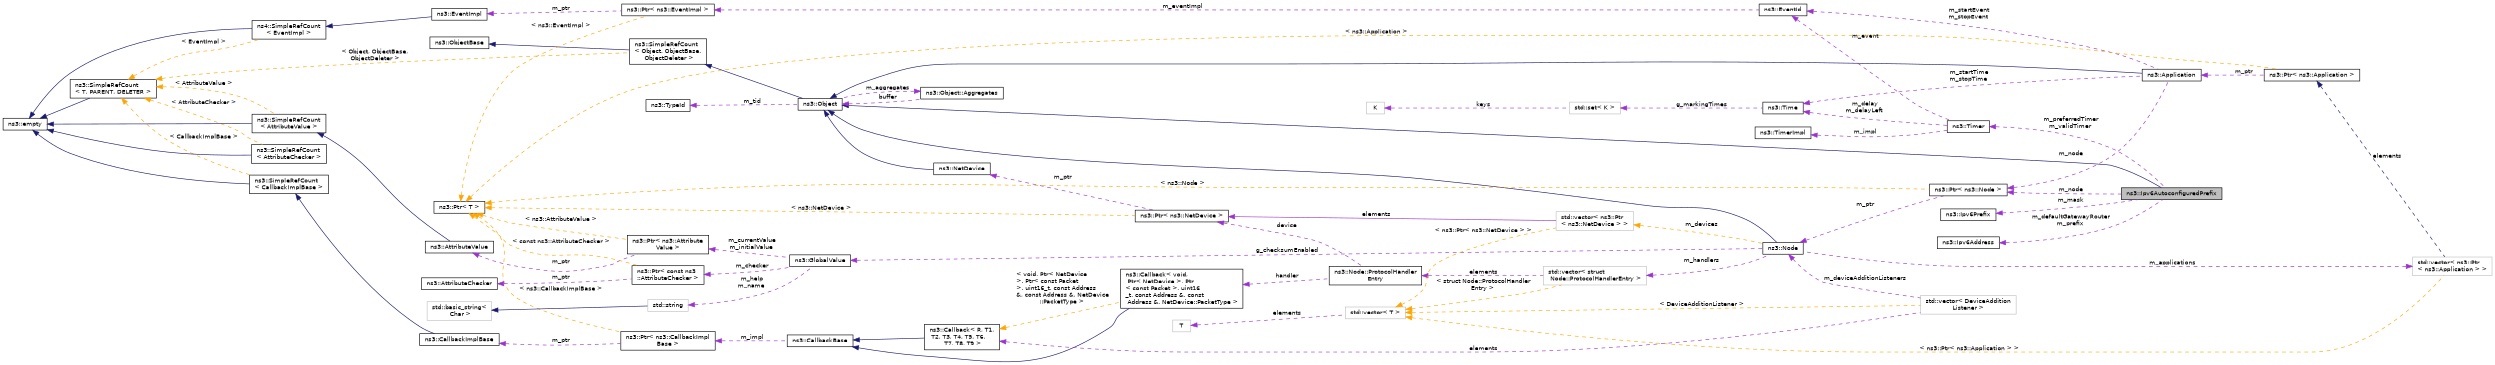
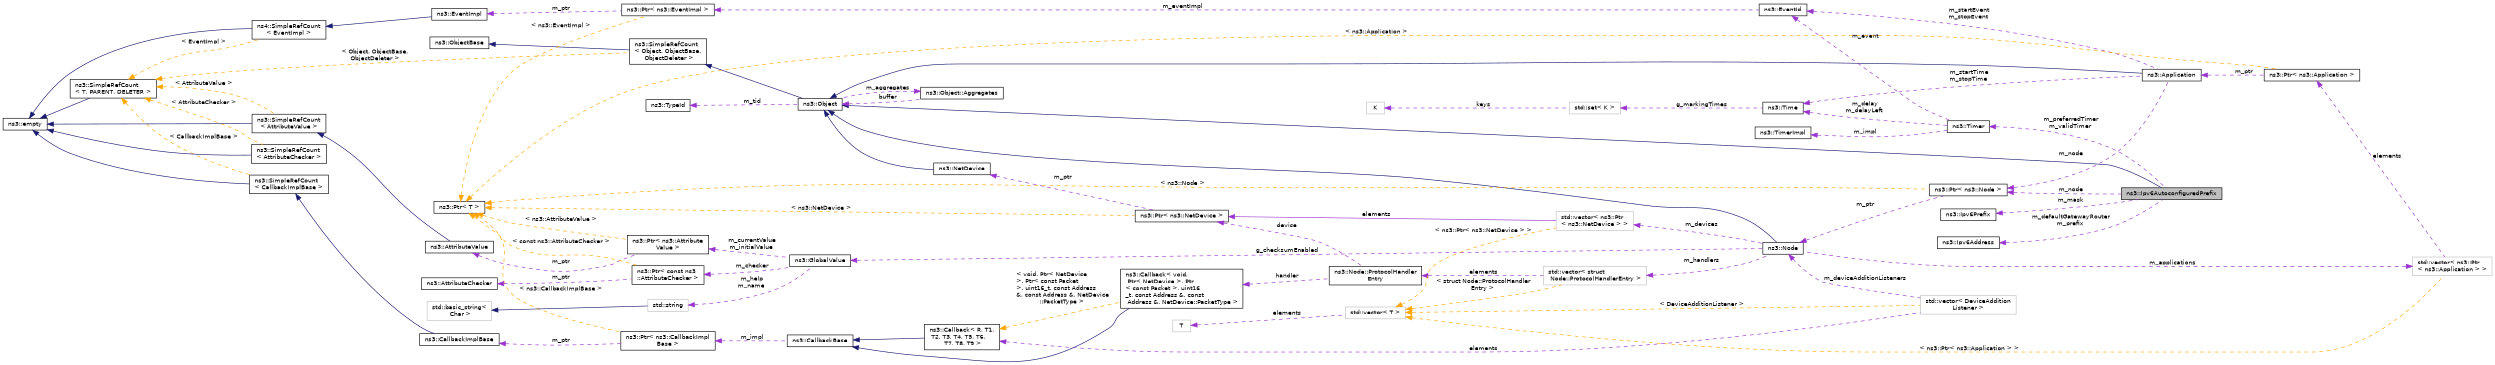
(2383, 171) -> (2383, 171)
(1702, 233) -> (1702, 233)
